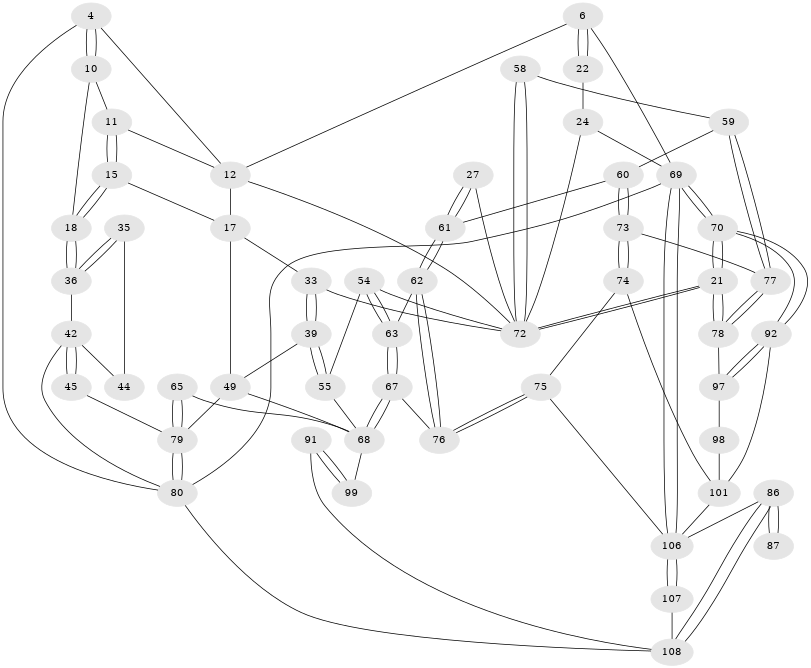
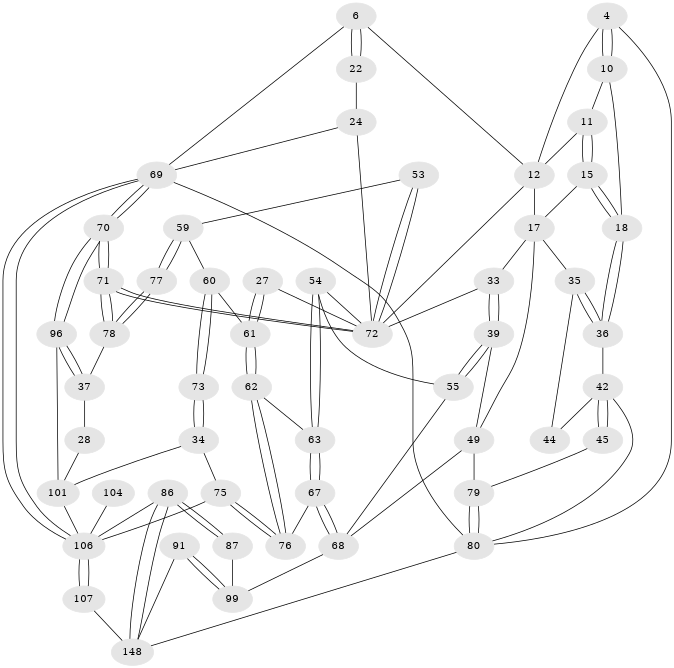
(520, 69) -> (419, 175)
(699, 252) -> none
none -> (555, 255)
(623, 281) -> (199, 440)
(718, 281) -> (104, 281)
(771, 334) -> (57, 334)
(177, 387) -> none
(719, 387) -> (85, 387)
(719, 440) -> (85, 440)
none -> (113, 493)
none -> (233, 573)
(672, 652) -> (132, 652)
